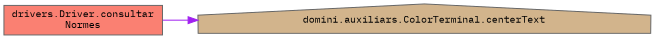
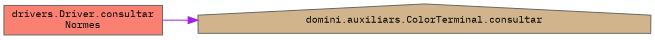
(424, 20) -> (424, 20)
